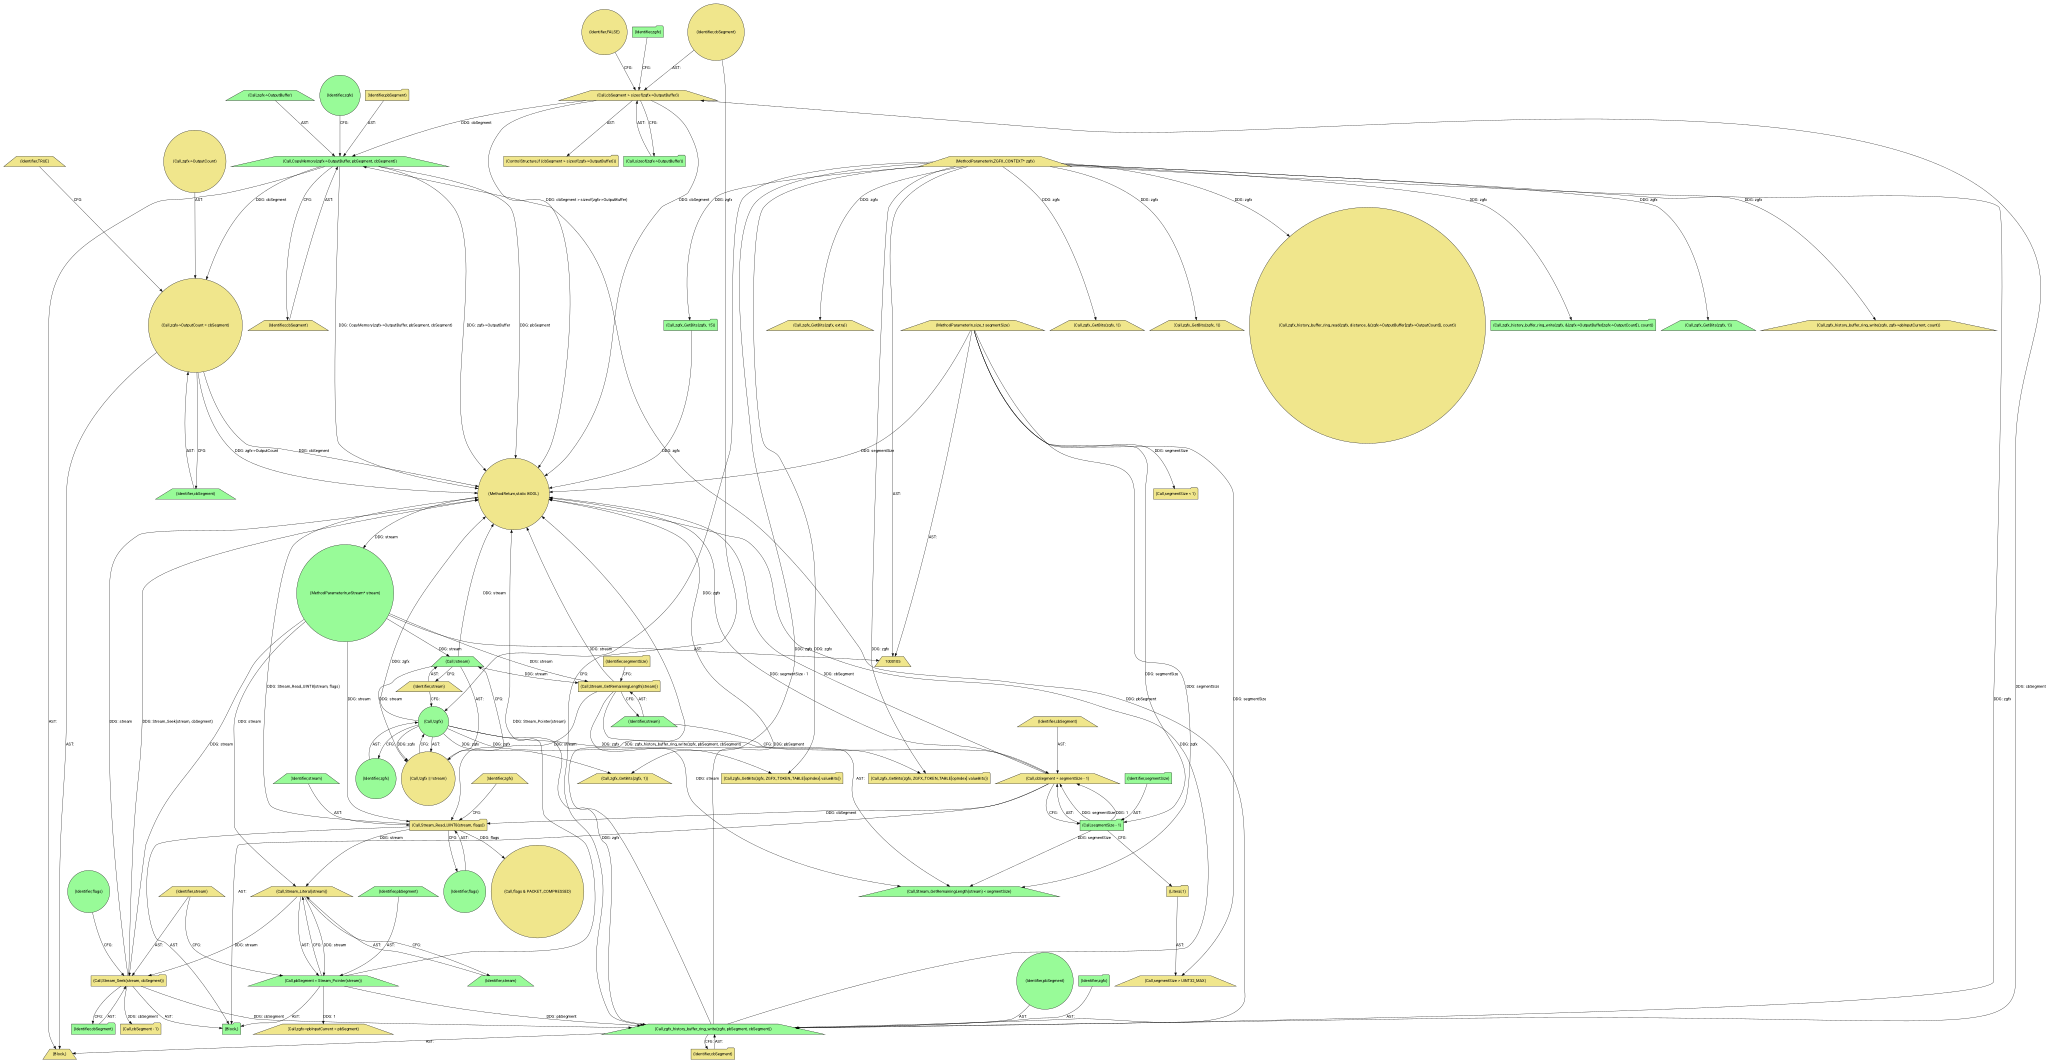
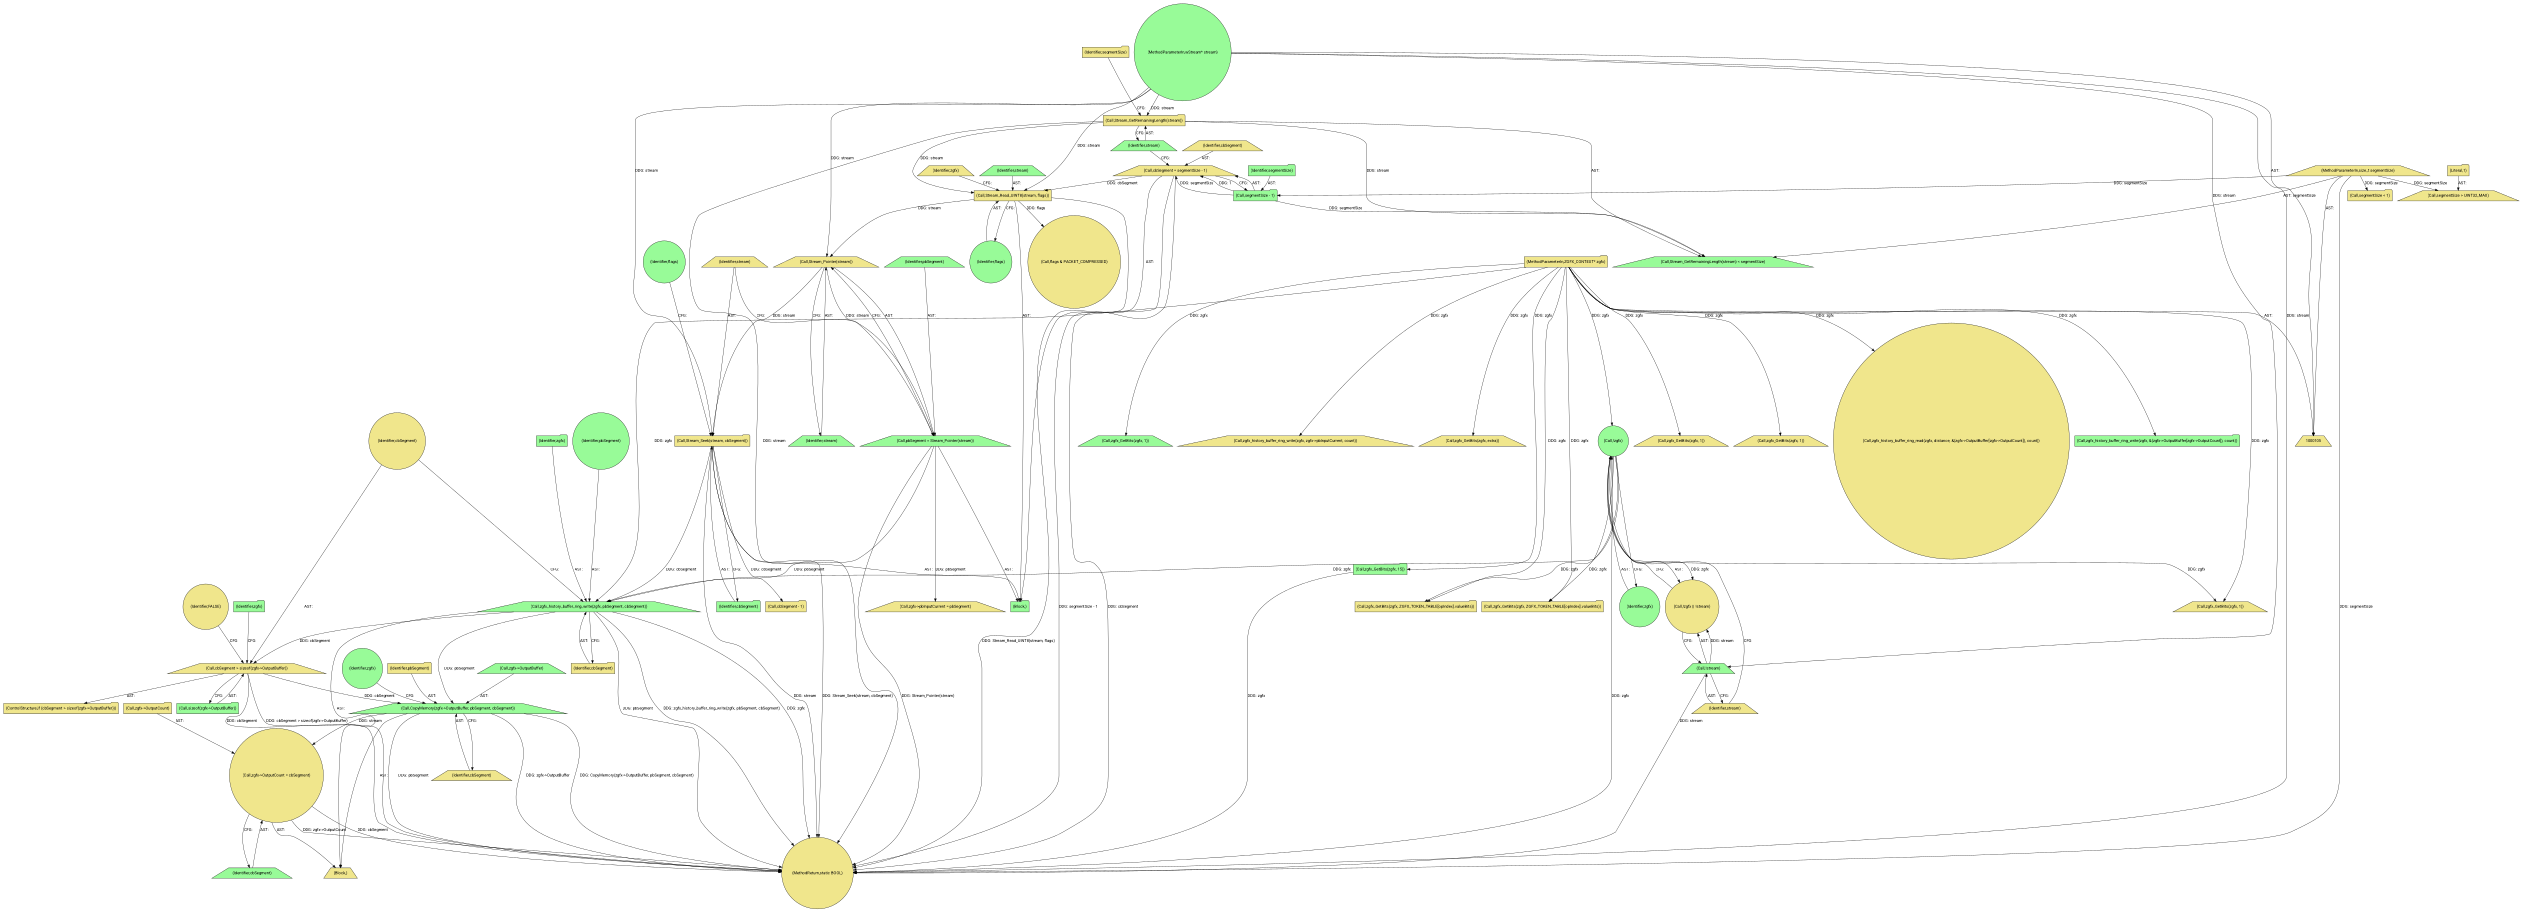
(35, 161) -> none
(195, 161) -> (148, 709)
(995, 161) -> (1566, 262)
(271, 200) -> (370, 721)
(414, 513) -> (2287, 644)
(526, 676) -> none
(1203, 687) -> (2300, 196)
(1139, 858) -> none
(302, 892) -> (826, 262)
(329, 1017) -> (951, 570)
